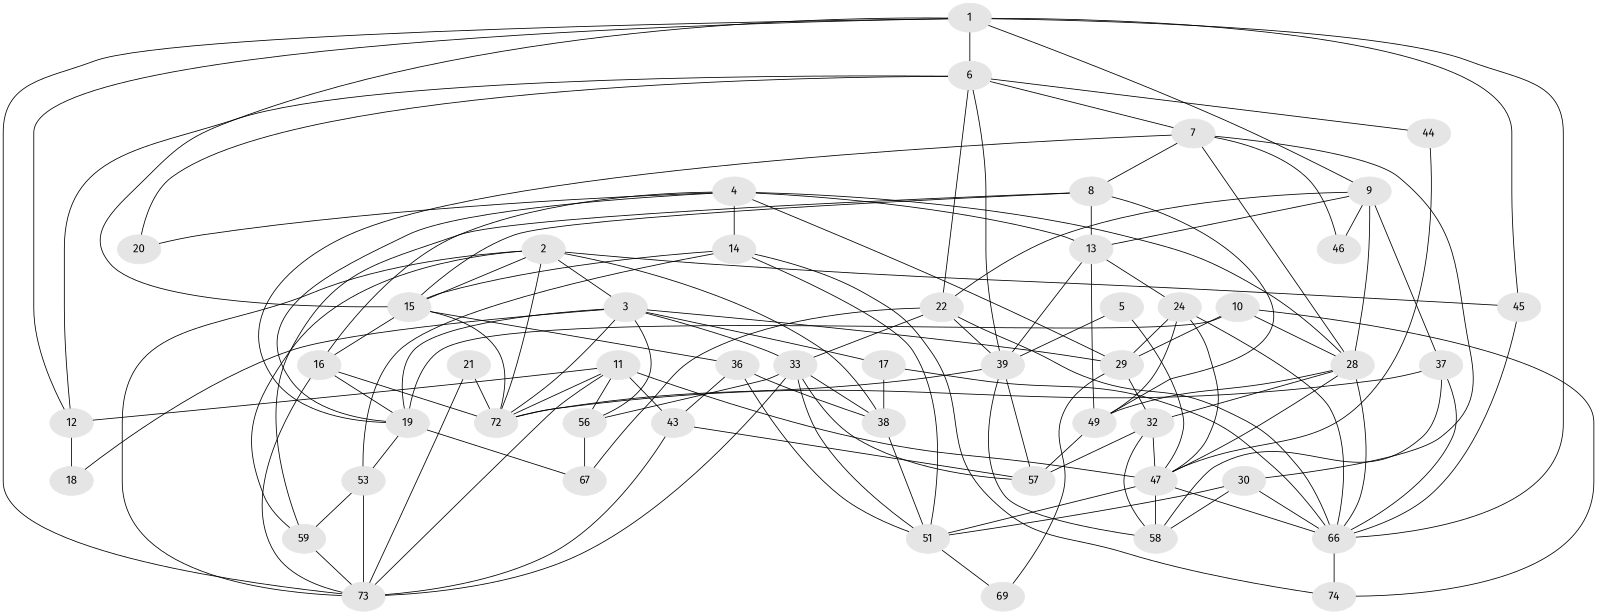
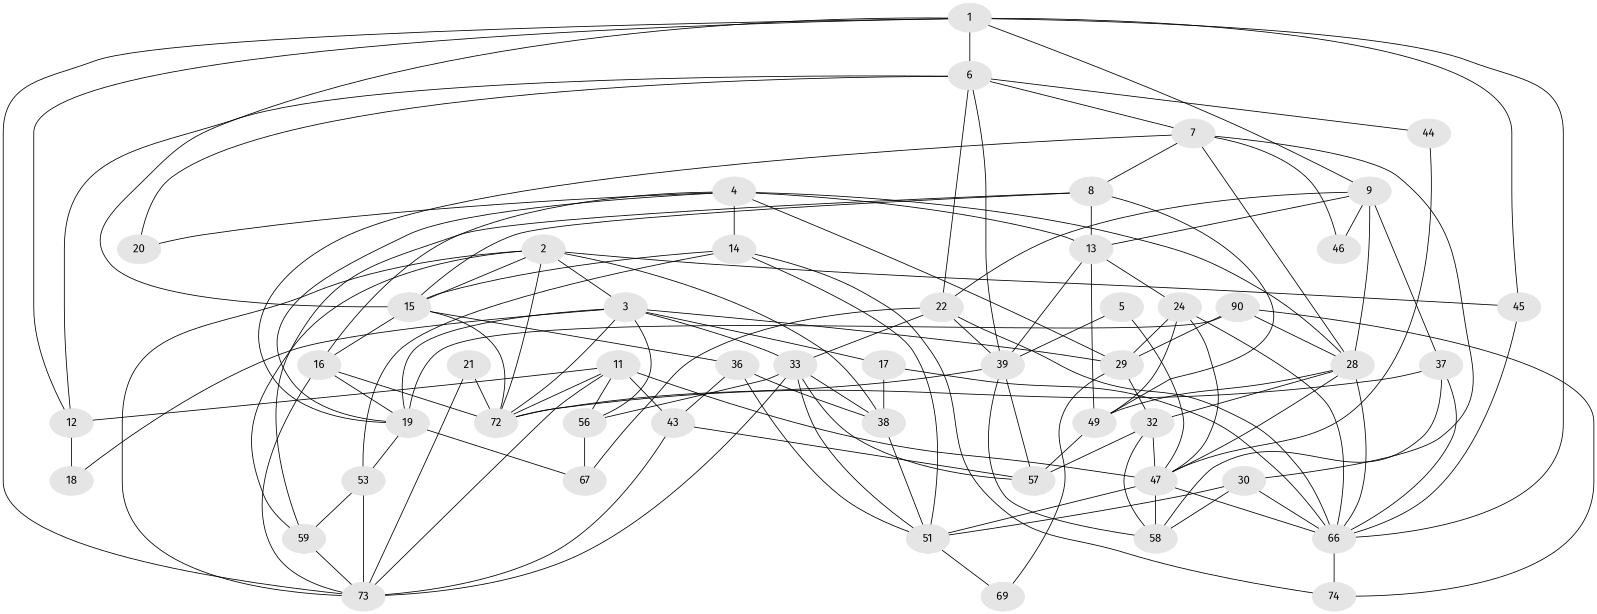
(1238, 307) -> (1238, 307)
